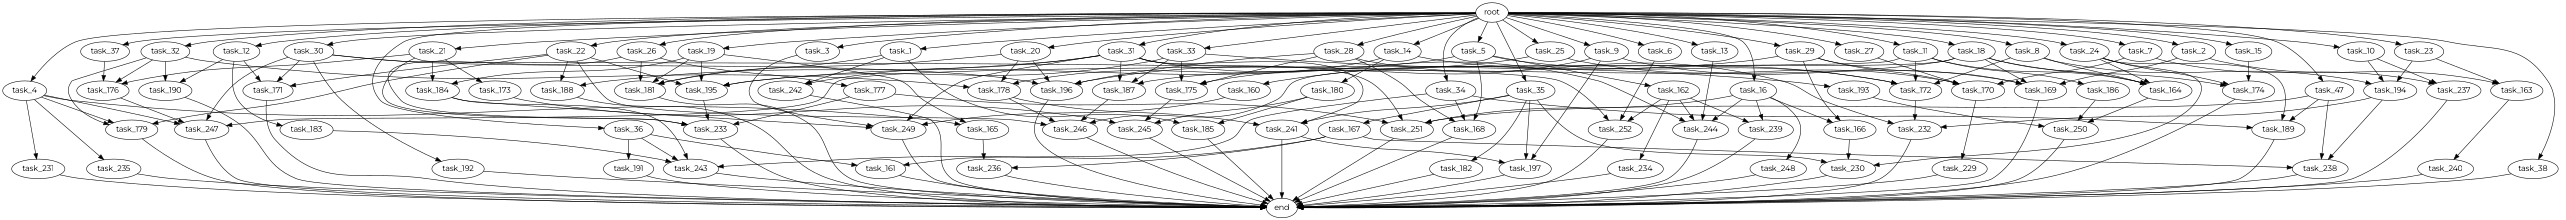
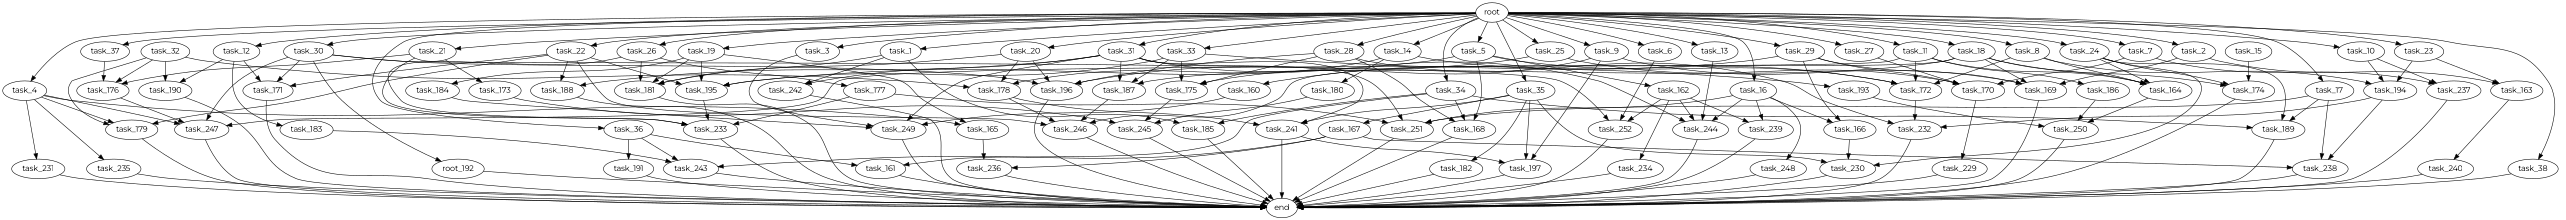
(833, 17) -> none
(1868, 19) -> none
(433, 68) -> none
(2329, 91) -> (2329, 91)
(578, 106) -> none
(1263, 110) -> (1325, 105)
(458, 169) -> (458, 169)
